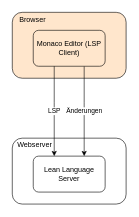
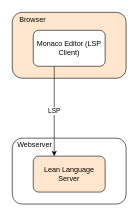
(69, 48) -> (69, 48)
(84, 110) -> none
(69, 174) -> (69, 174)
